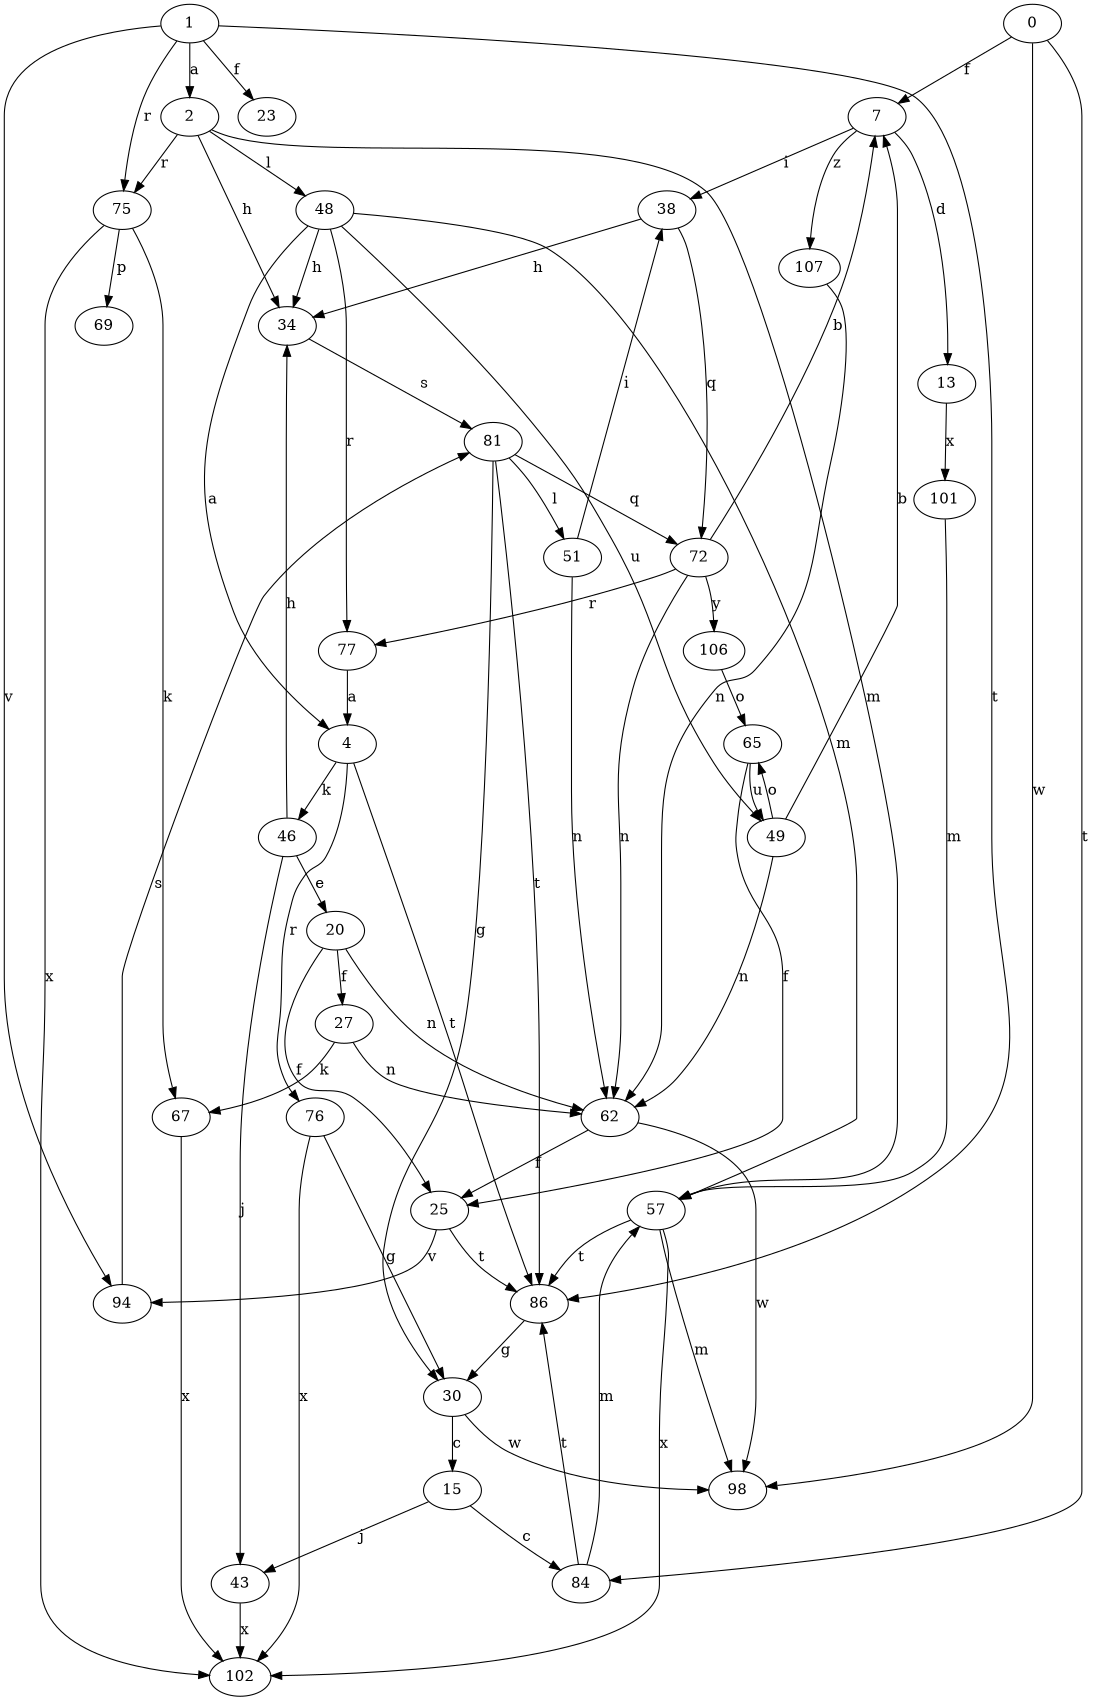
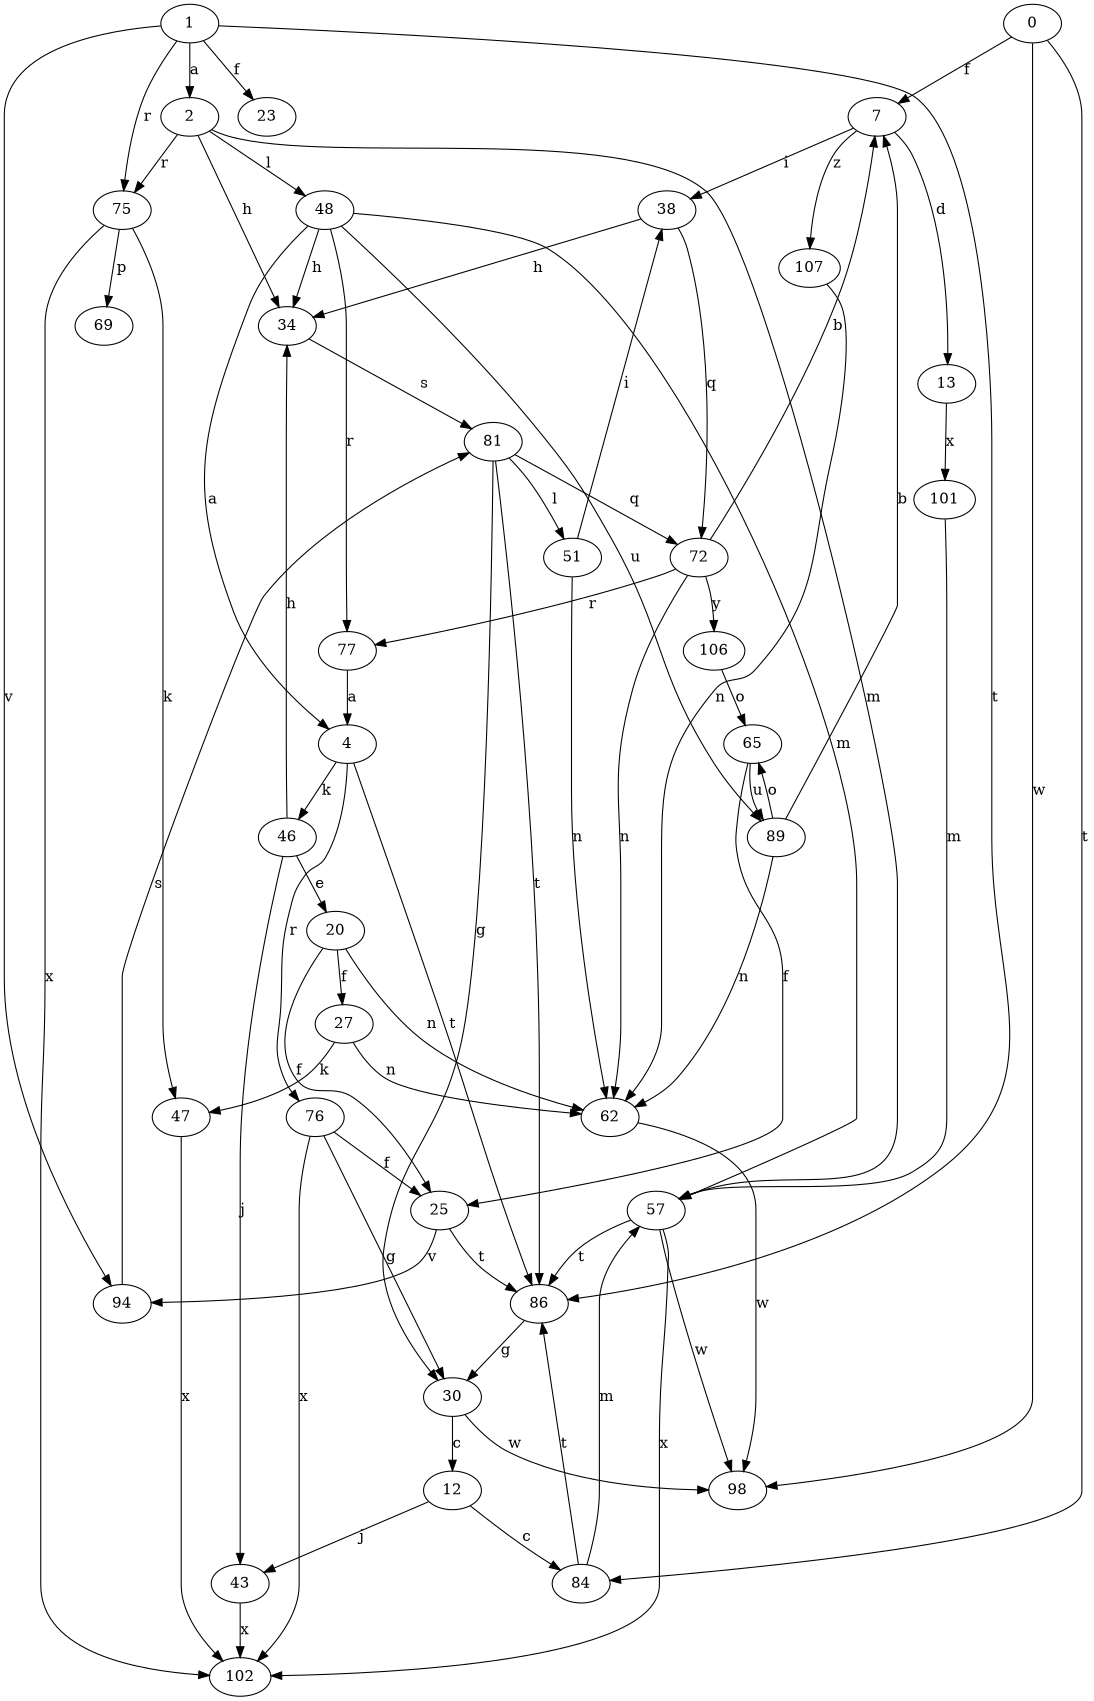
(776, 837) -> (776, 837)
(181, 1117) -> (181, 1117)
(530, 1161) -> (373, 1161)
(702, 1350) -> (702, 1350)
(452, 1490) -> (452, 1490)
